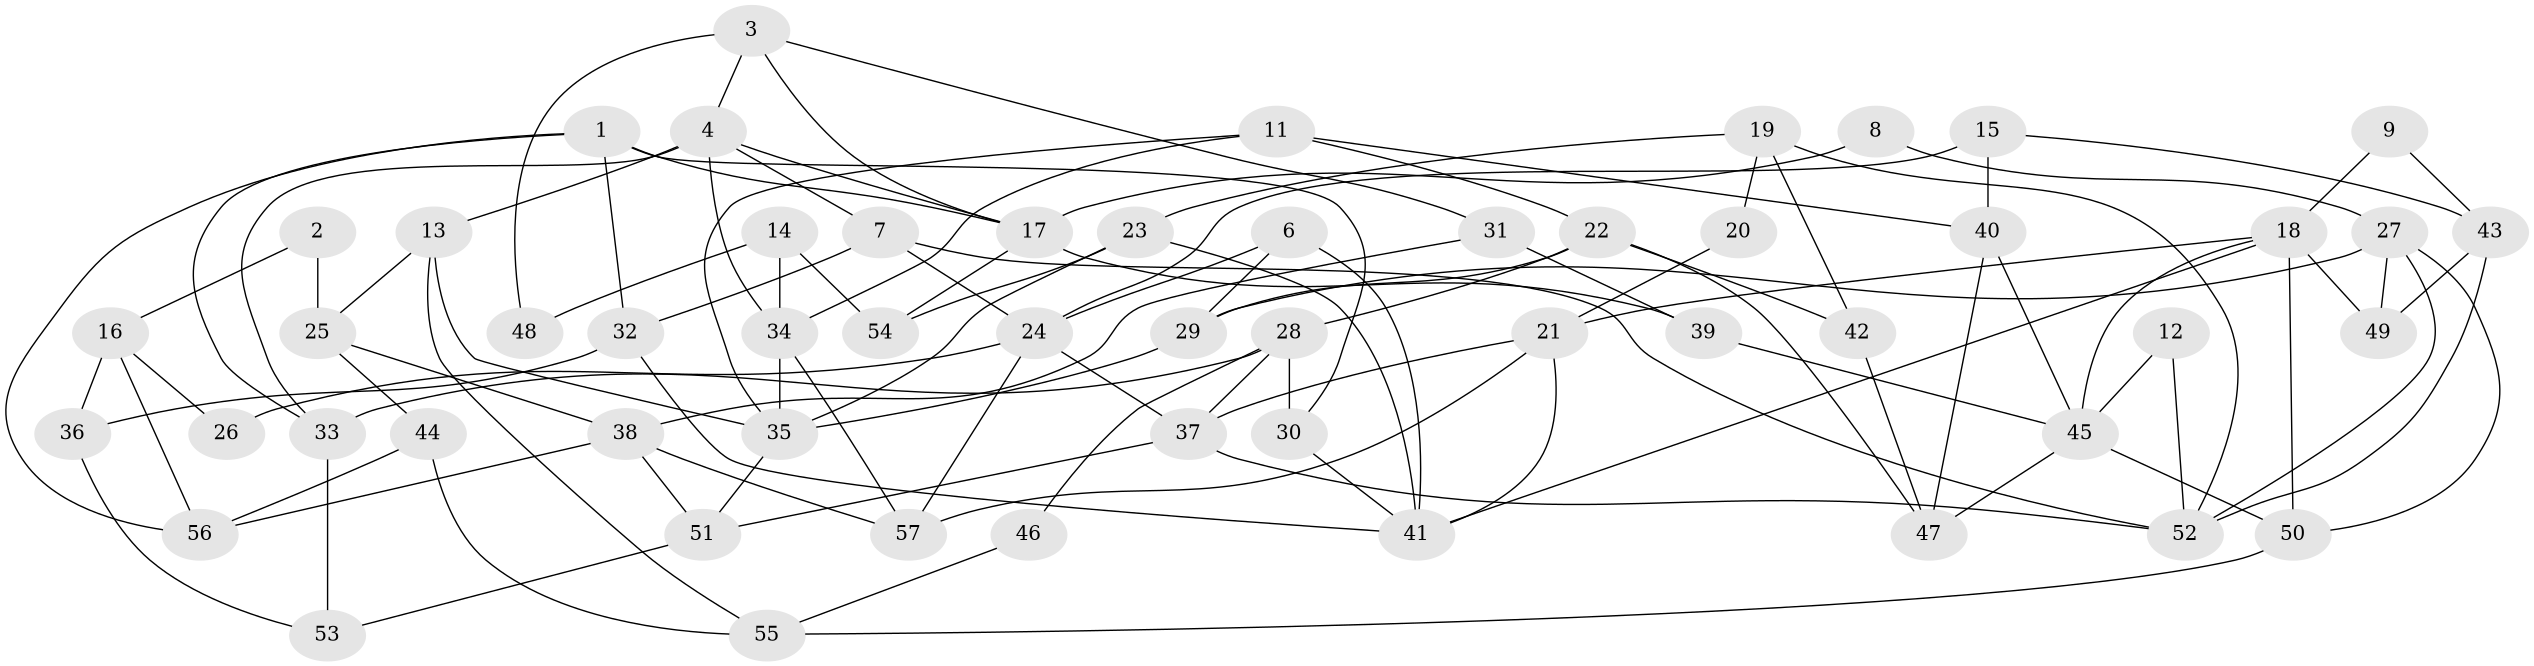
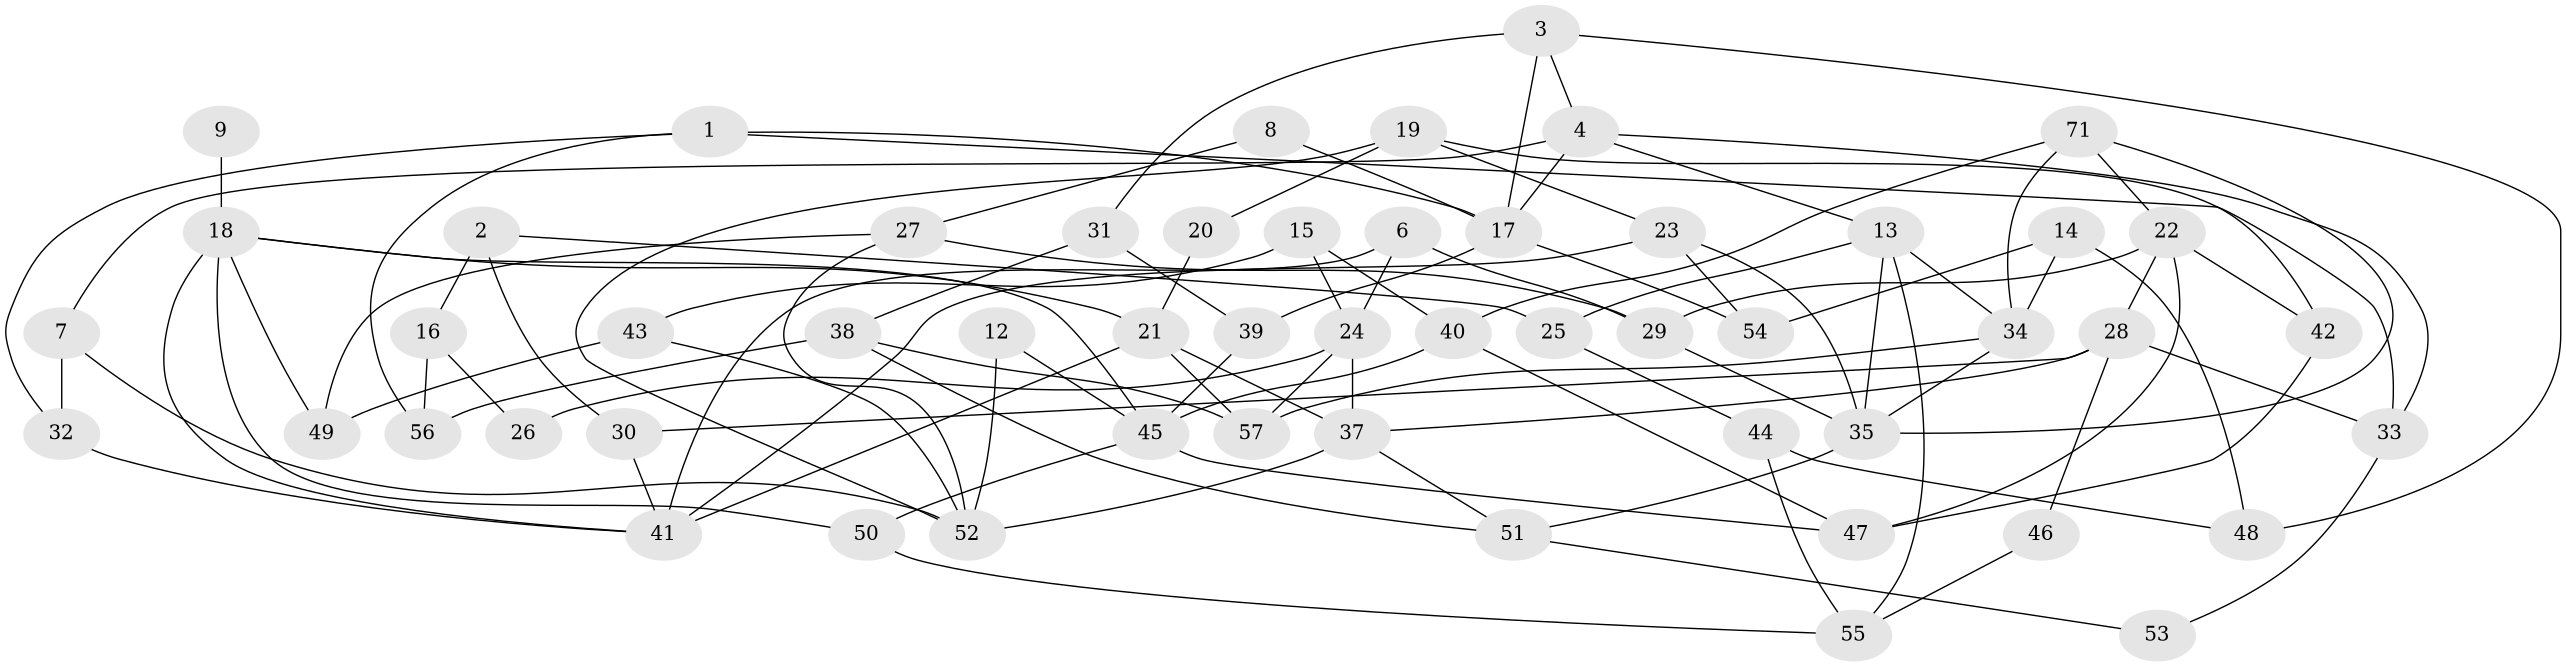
(1277, 132) -> (2079, 132)
(1122, 172) -> (531, 346)
(2440, 182) -> none
(723, 238) -> (1963, 292)
(948, 276) -> none
(502, 393) -> none
(2493, 425) -> none
(73, 434) -> none
(316, 486) -> (1968, 489)
